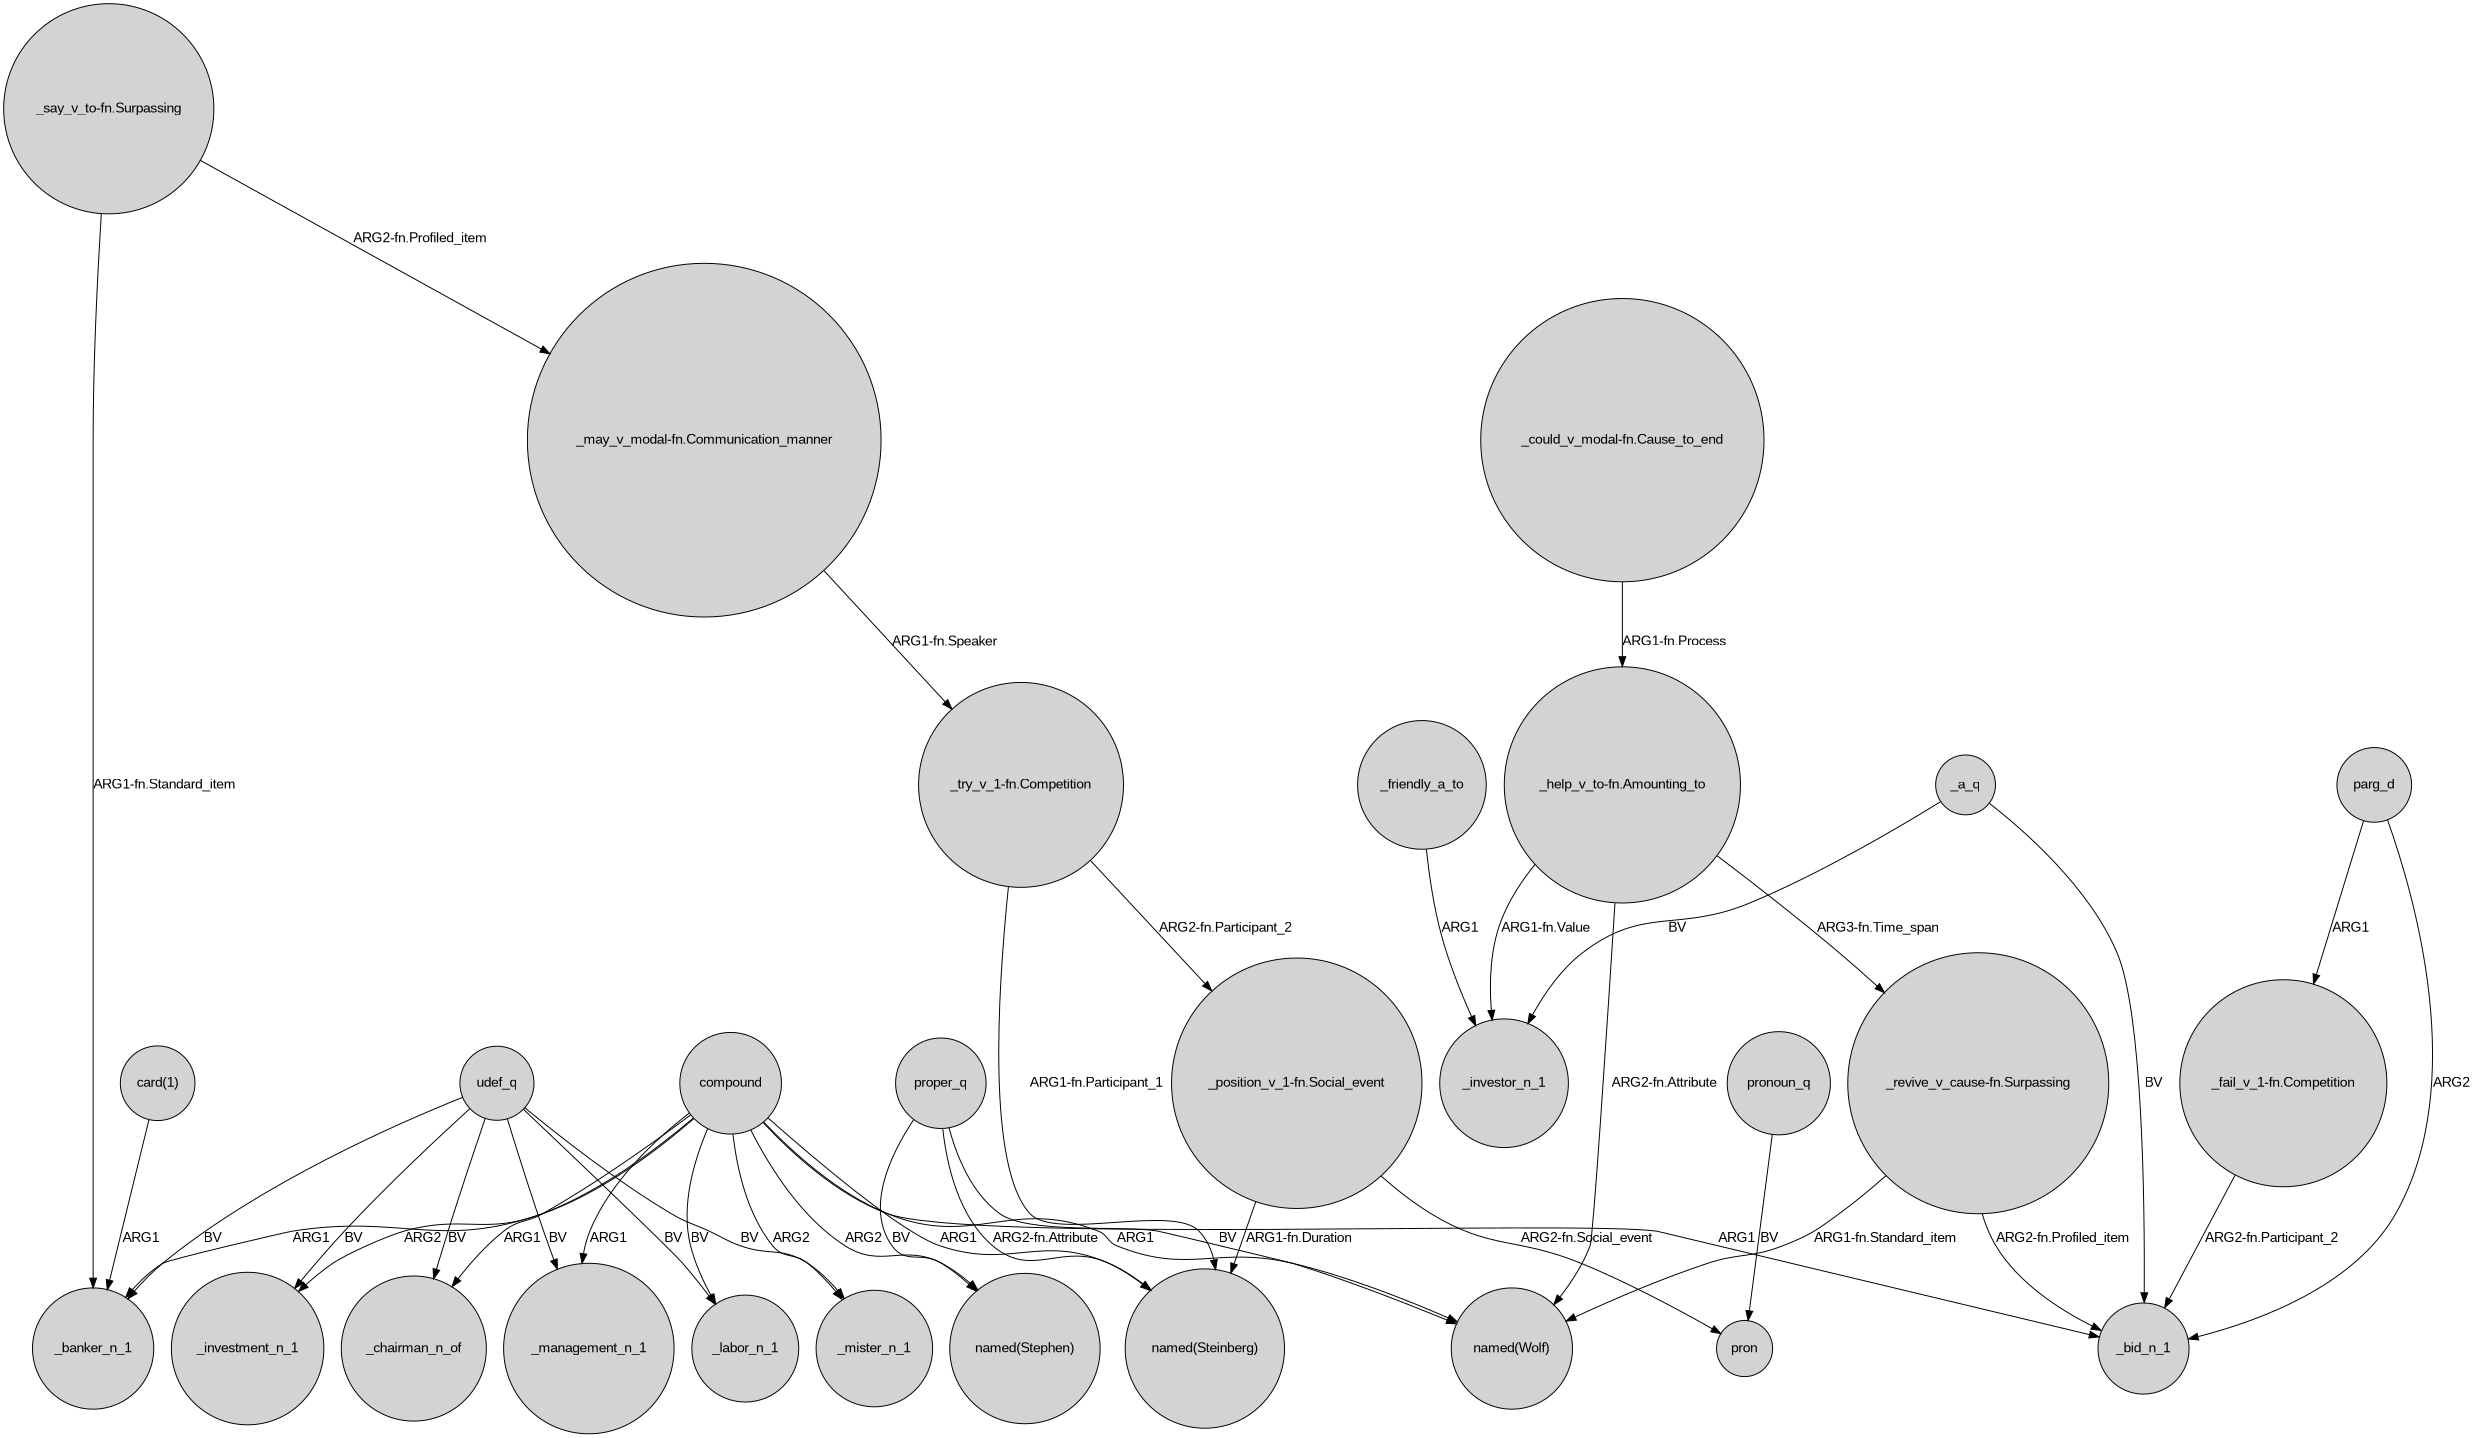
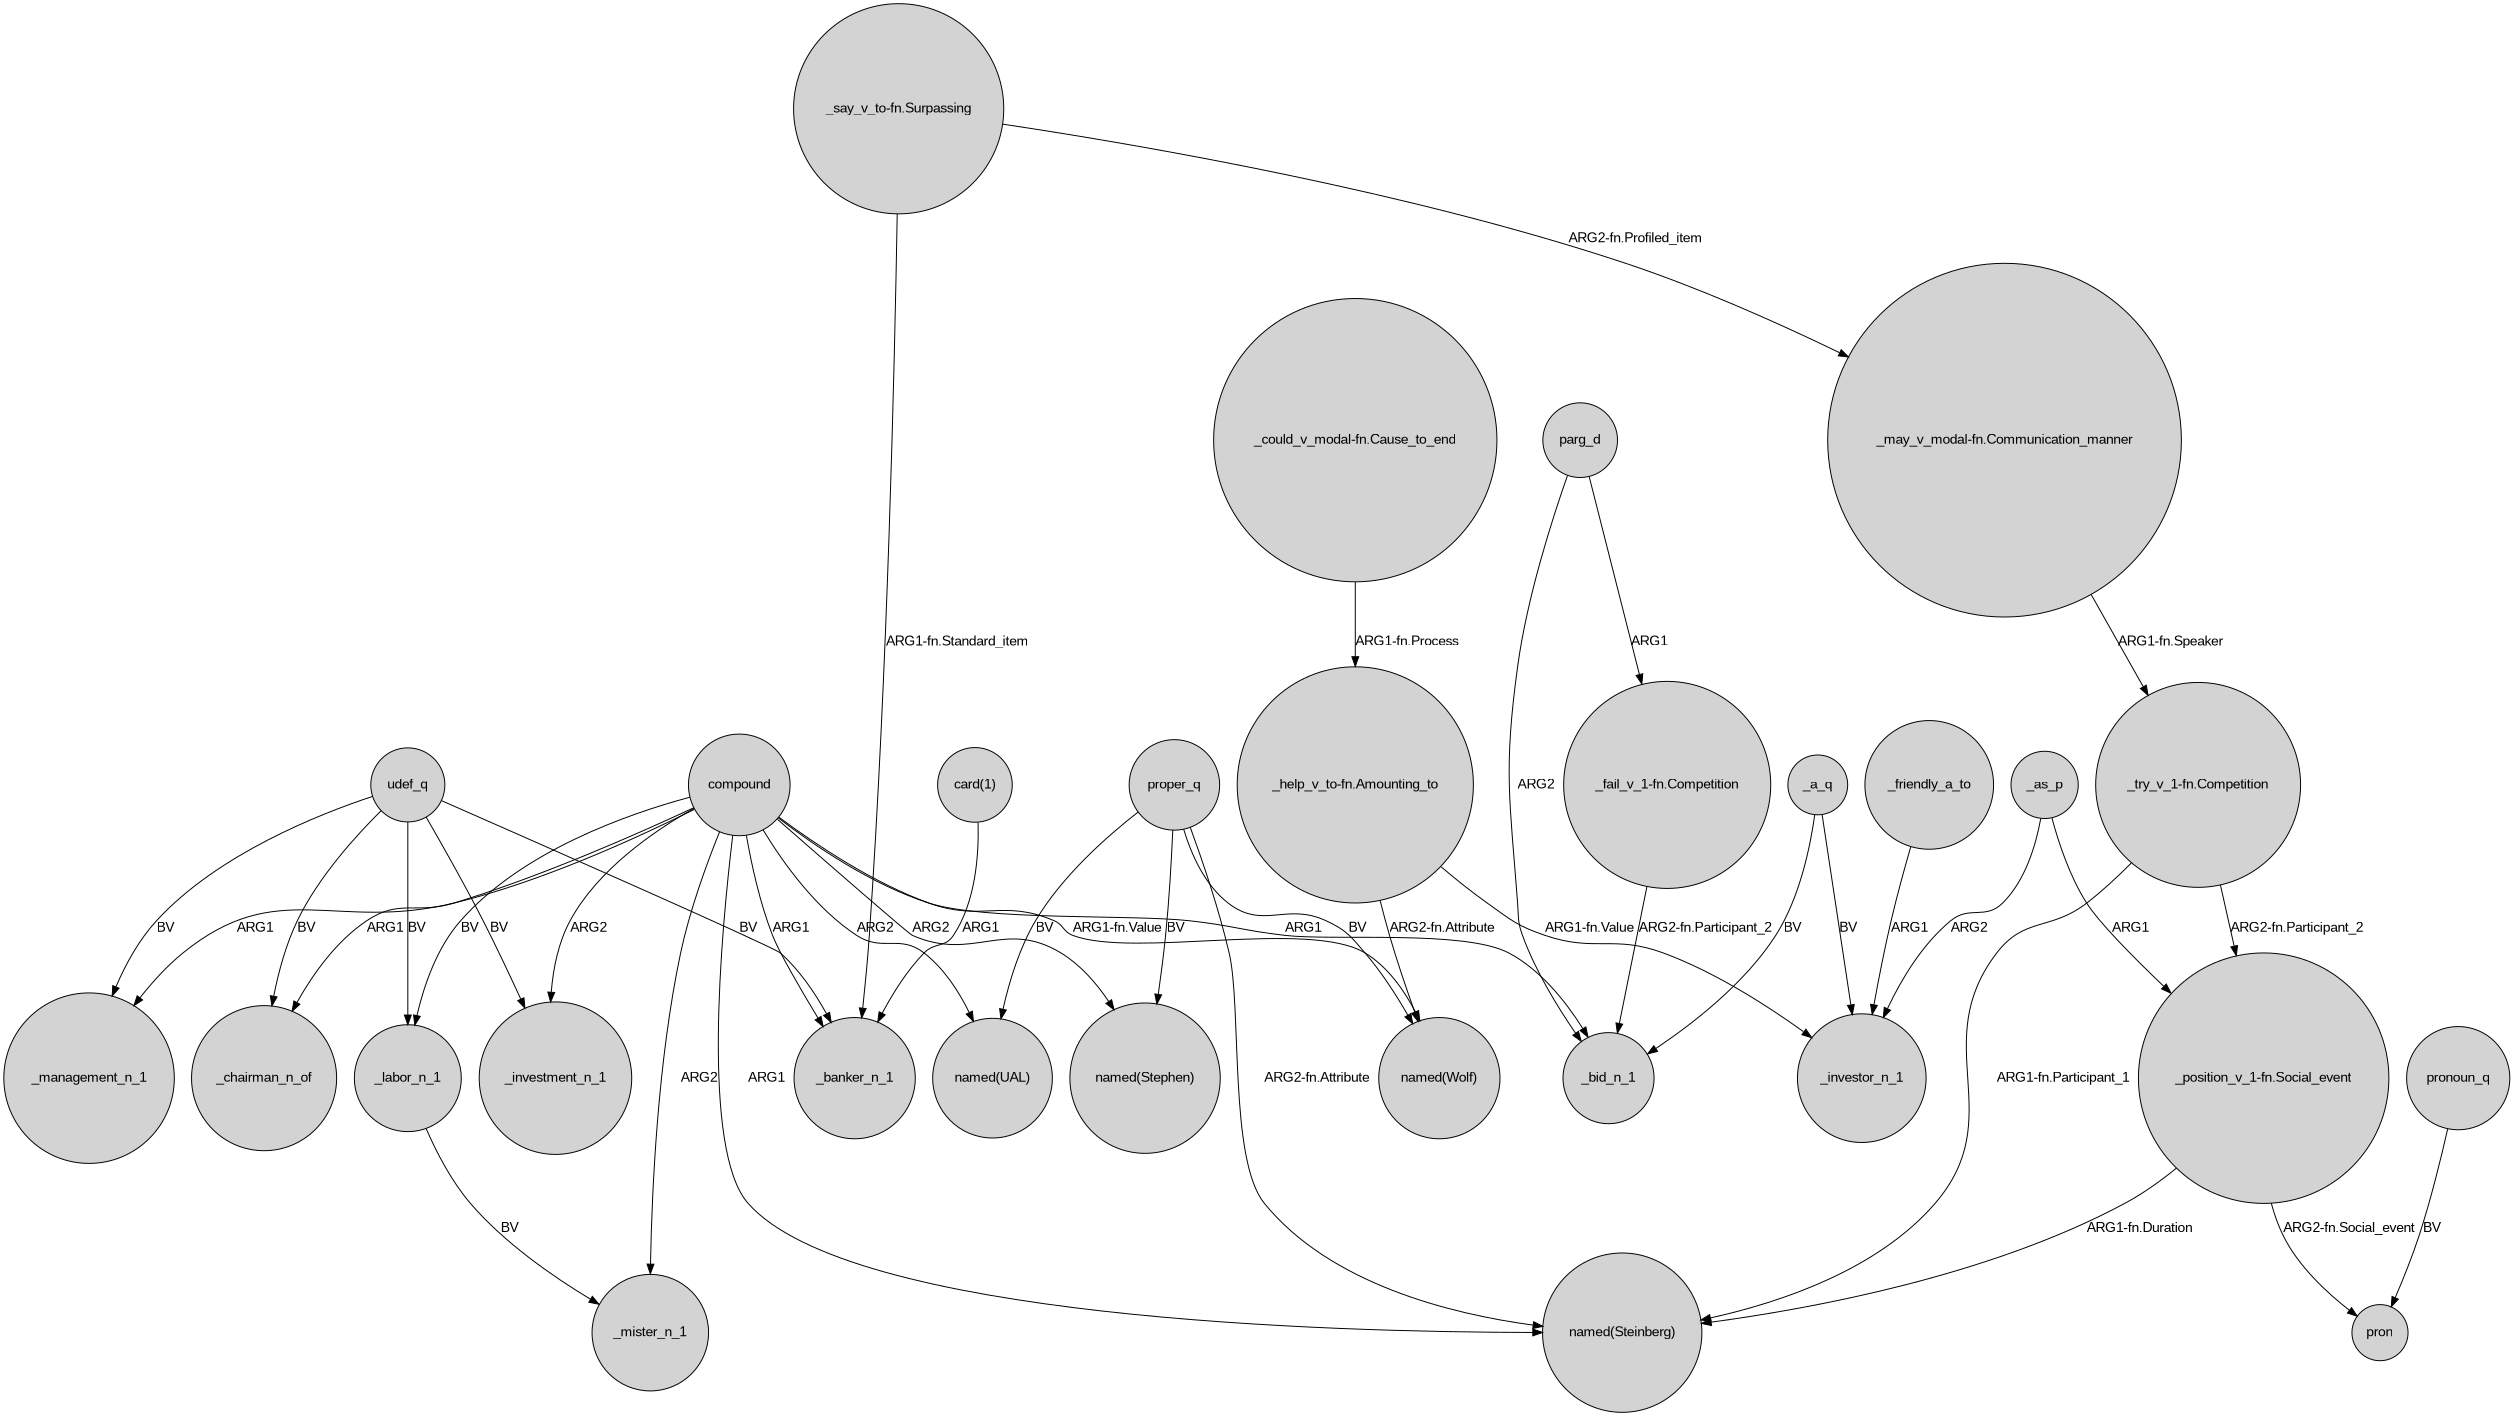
none -> (2045, 785)
none -> (993, 1078)
(1978, 1083) -> none
(674, 1215) -> (494, 1227)
(1135, 1238) -> (1117, 928)
